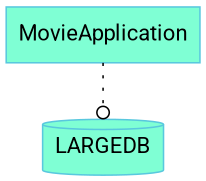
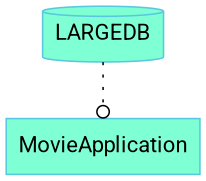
(103, 84) -> (103, 84)
